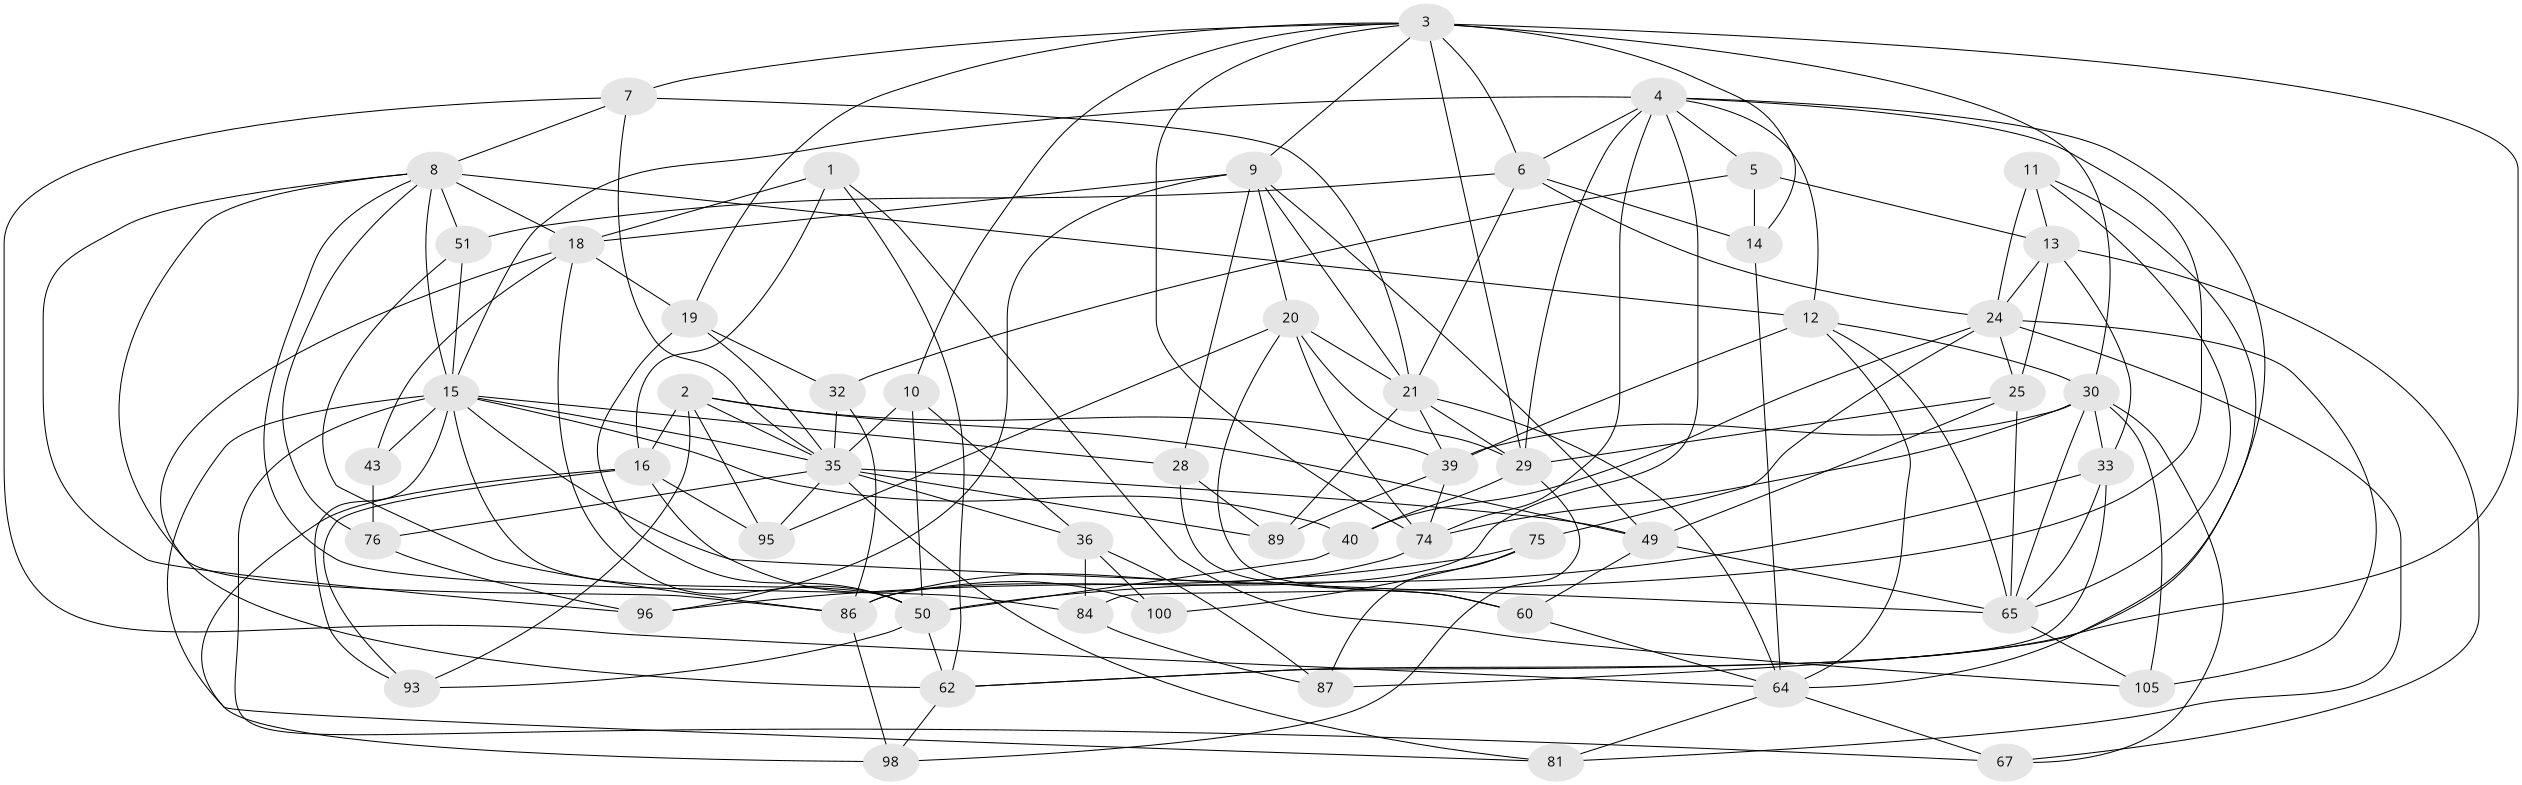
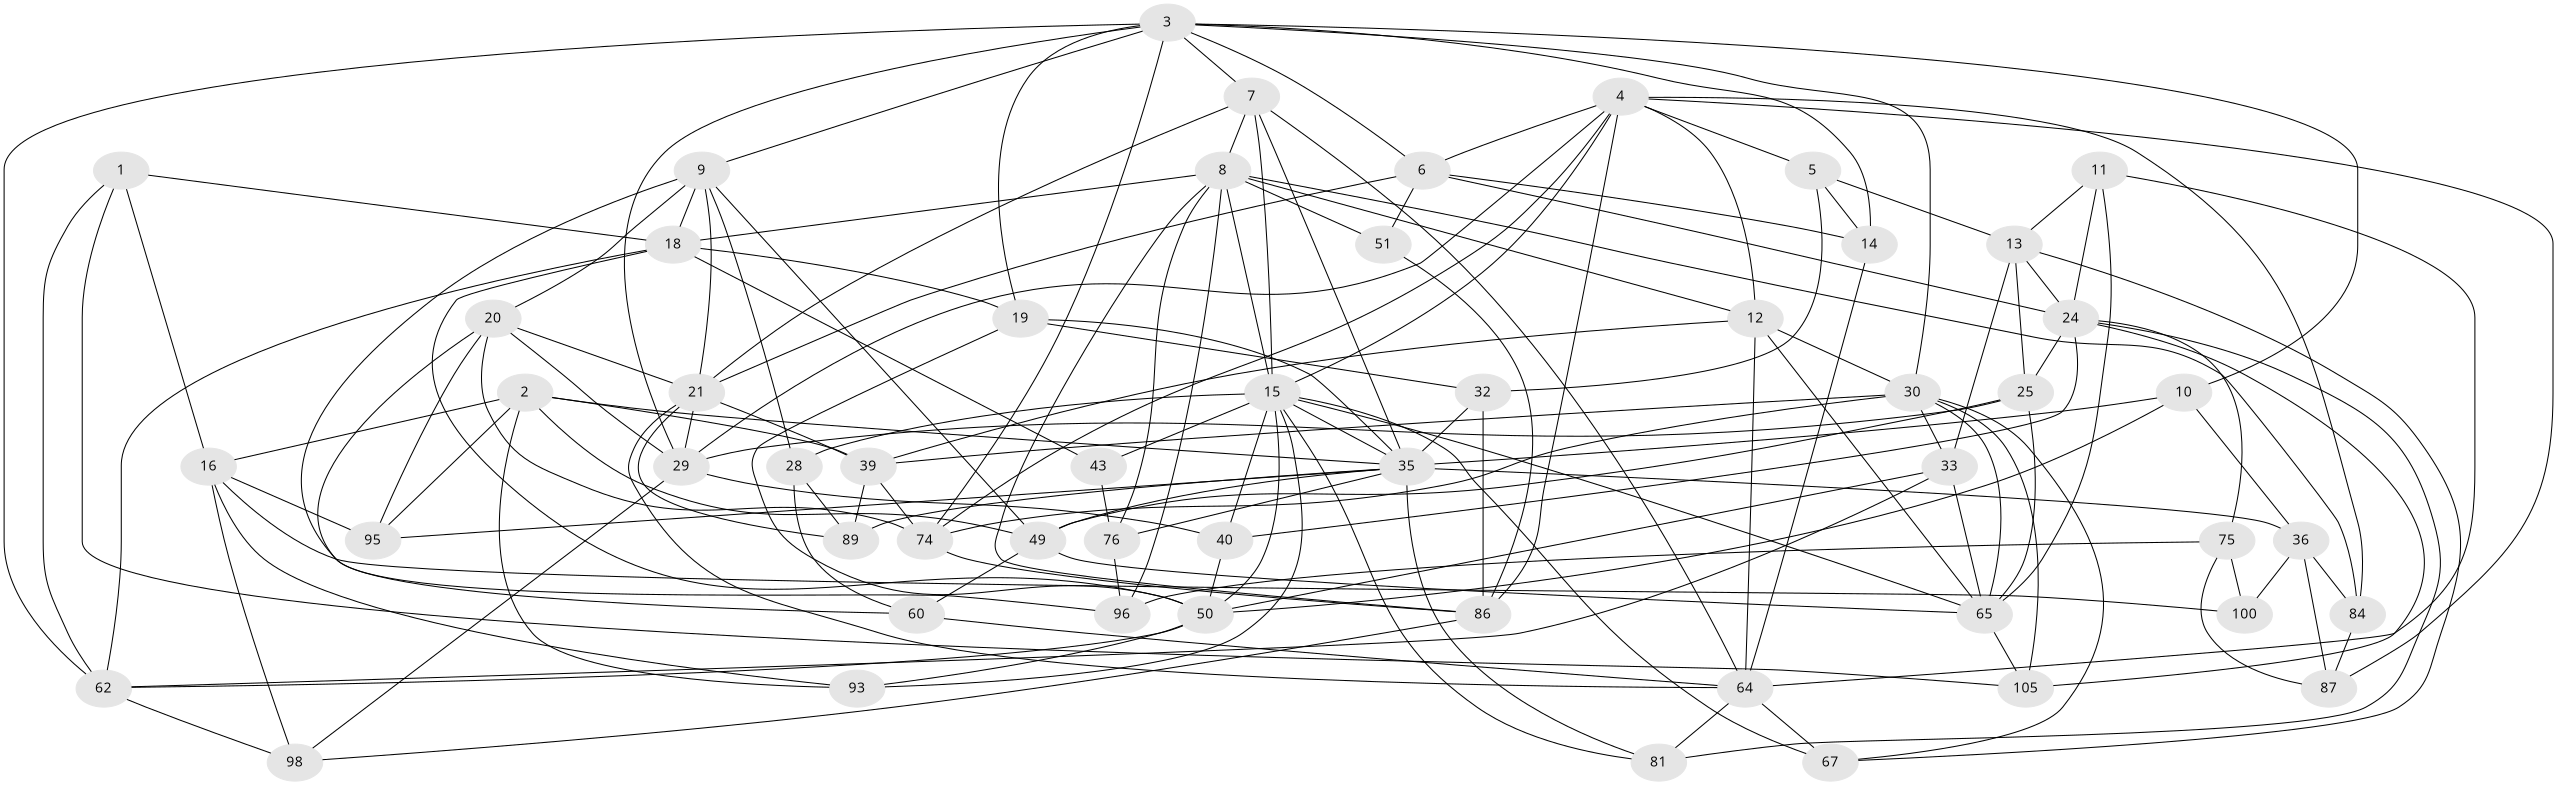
(457, 319) -> (1267, 244)
